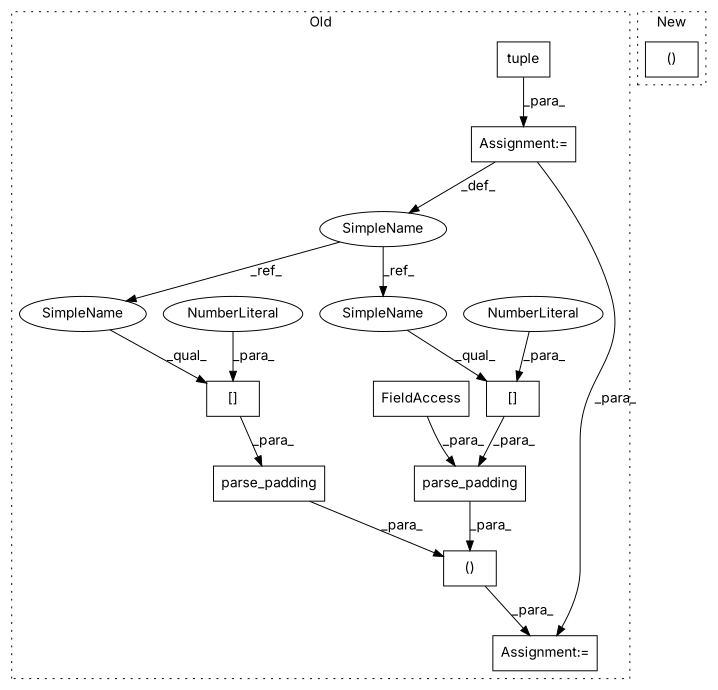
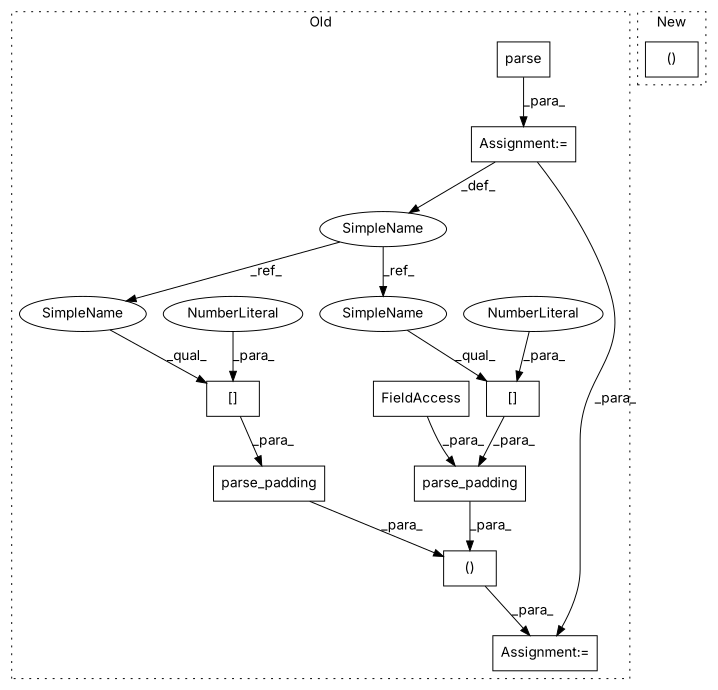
(524, 59) -> (524, 59)
